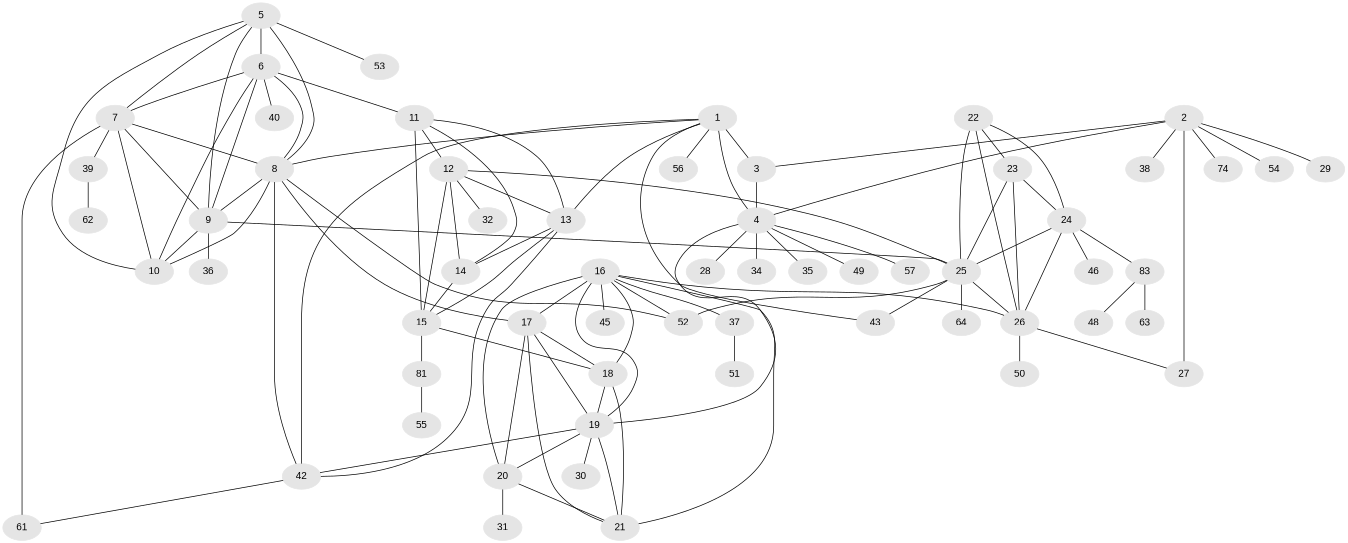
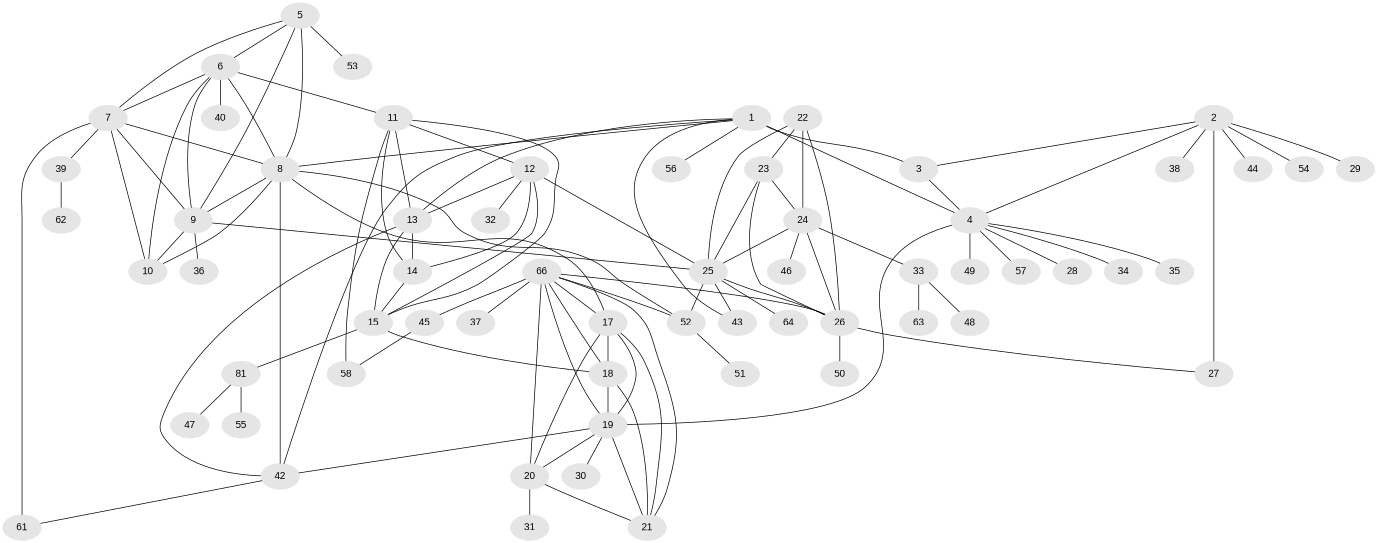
(75, 122) -> none
(1223, 169) -> (1253, 169)
(600, 272) -> (542, 272)
(1145, 272) -> (919, 272)
(735, 349) -> (713, 348)
none -> (346, 374)
none -> (190, 425)
